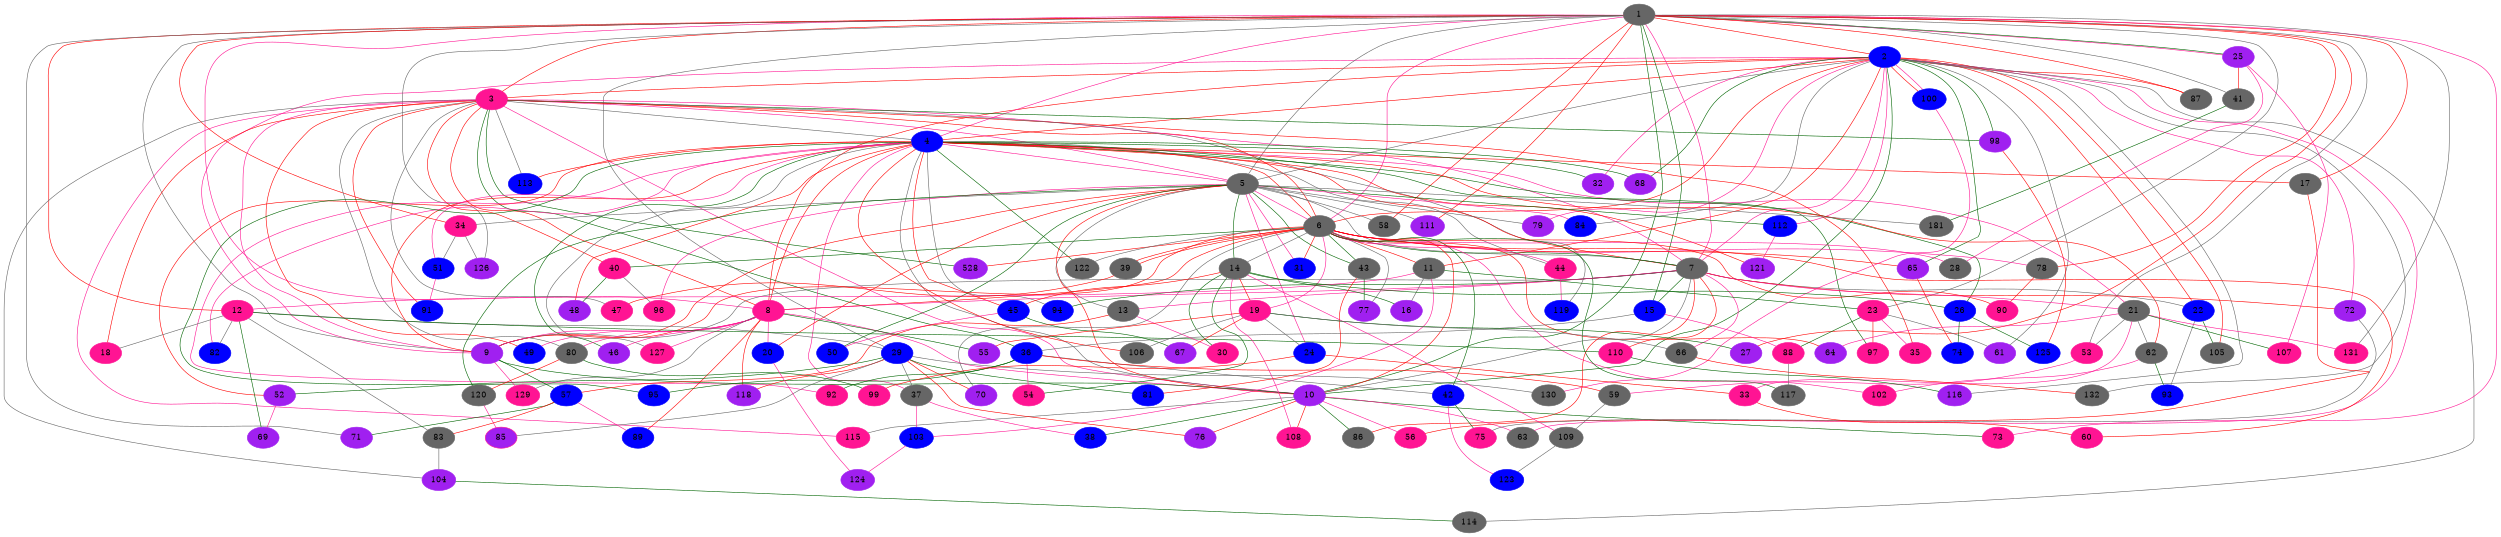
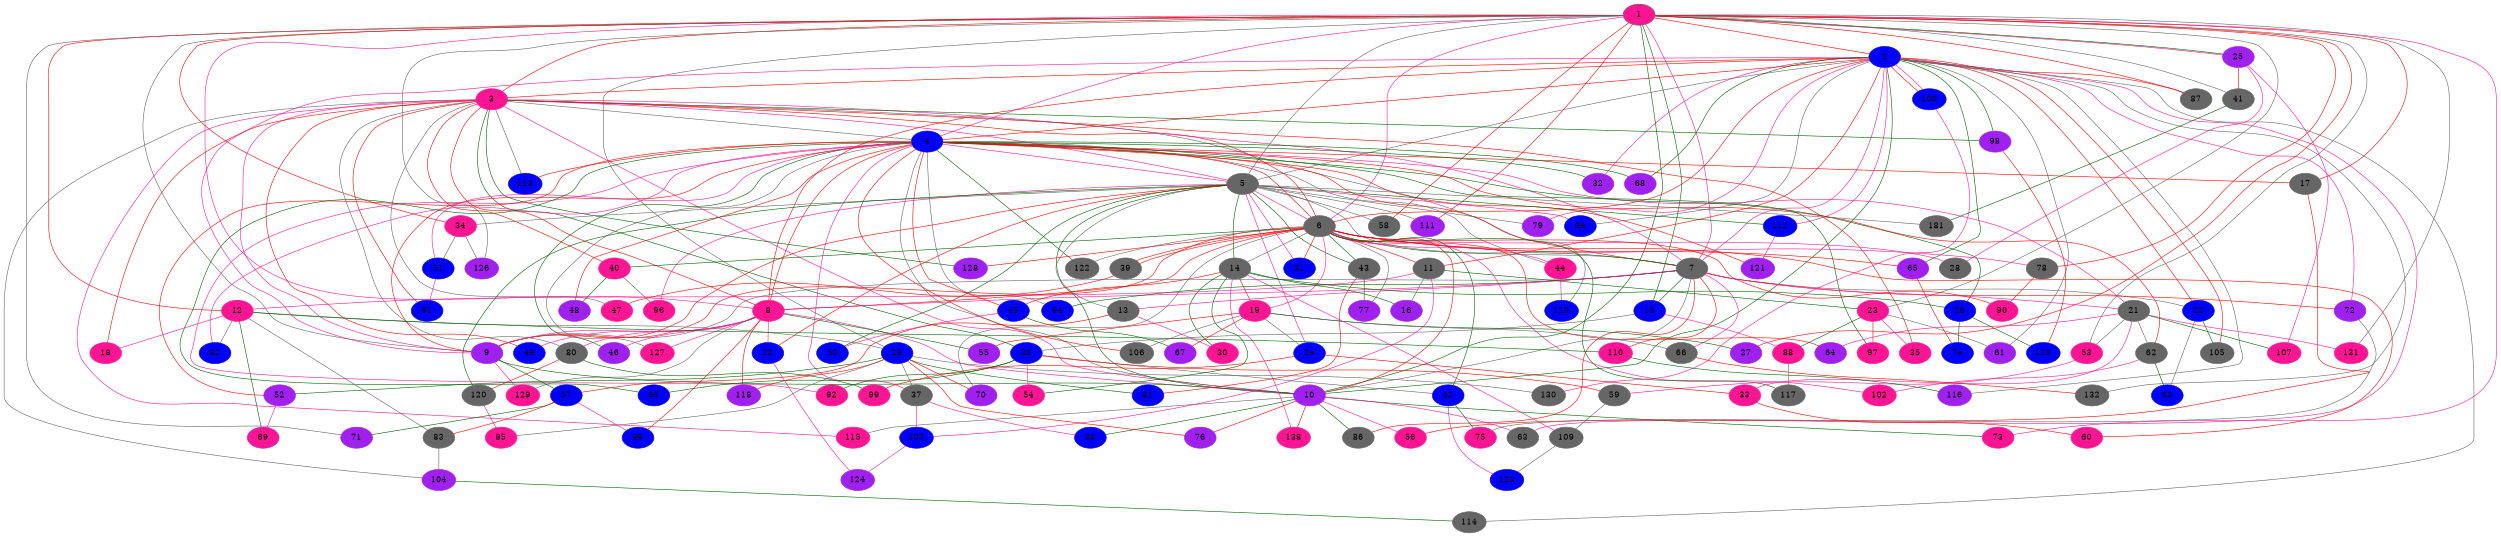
(1639, 15) -> (1639, 15)
(1073, 231) -> (1073, 231)
(971, 268) -> (971, 268)
(172, 332) -> (172, 332)
(263, 438) -> (263, 438)
(501, 438) -> (501, 438)
(1294, 438) -> (1294, 438)
